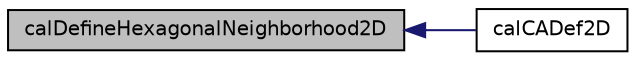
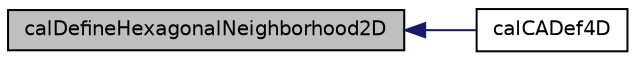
(552, 30) -> (552, 30)
